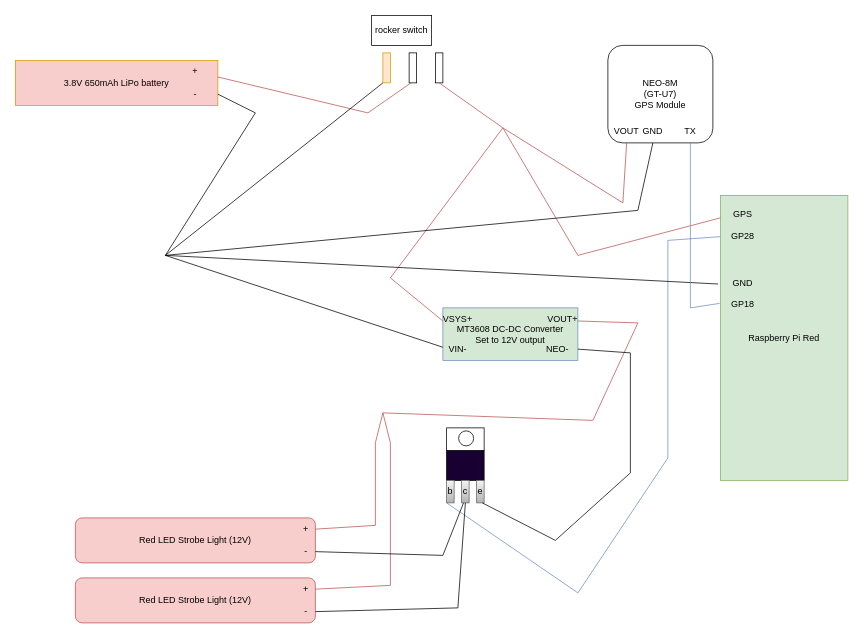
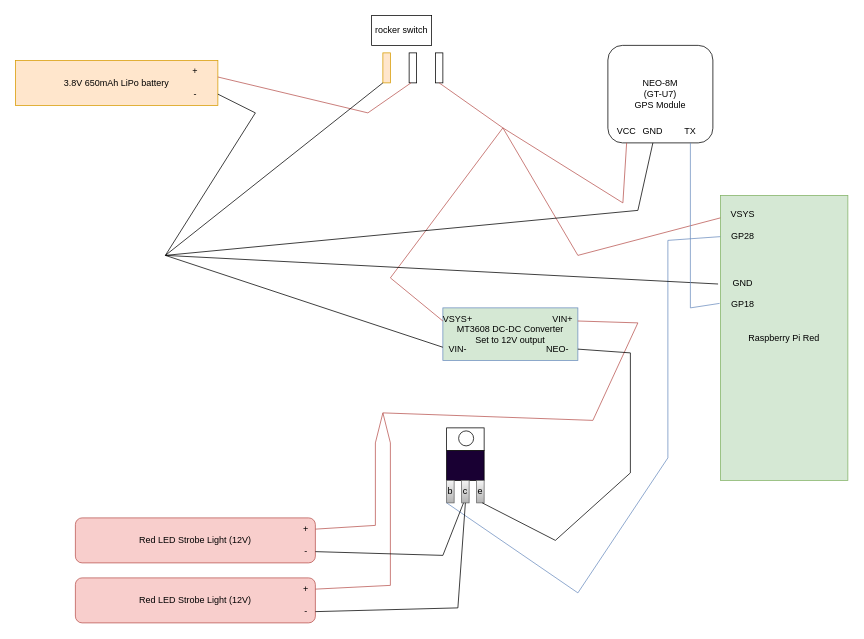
(117, 83) -> (117, 83)
(627, 132) -> (627, 132)
(743, 214) -> (743, 214)
(563, 319) -> (563, 319)
